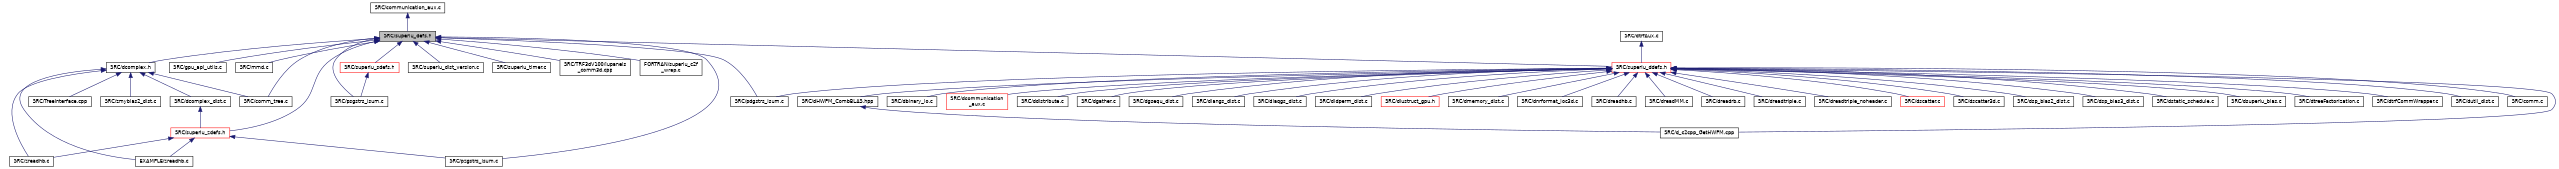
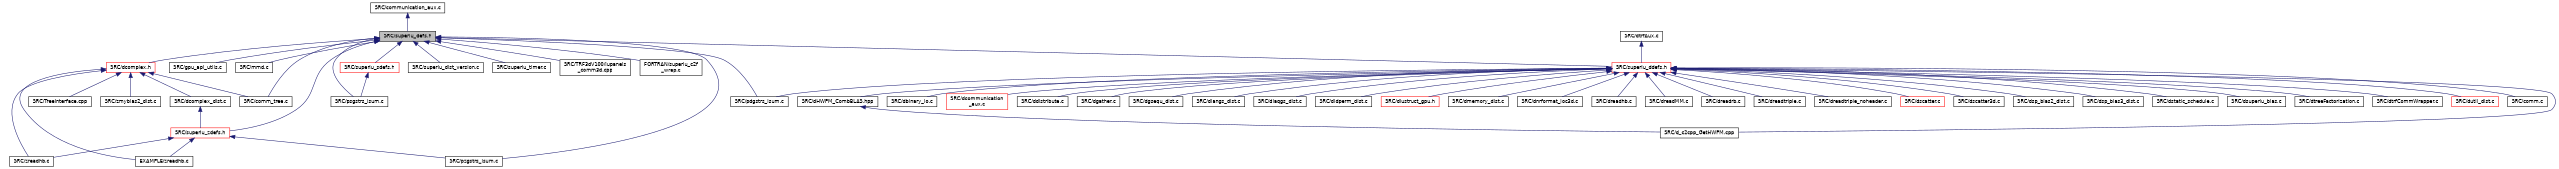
(131, 68) -> (131, 68)
(2475, 102) -> (2475, 102)
